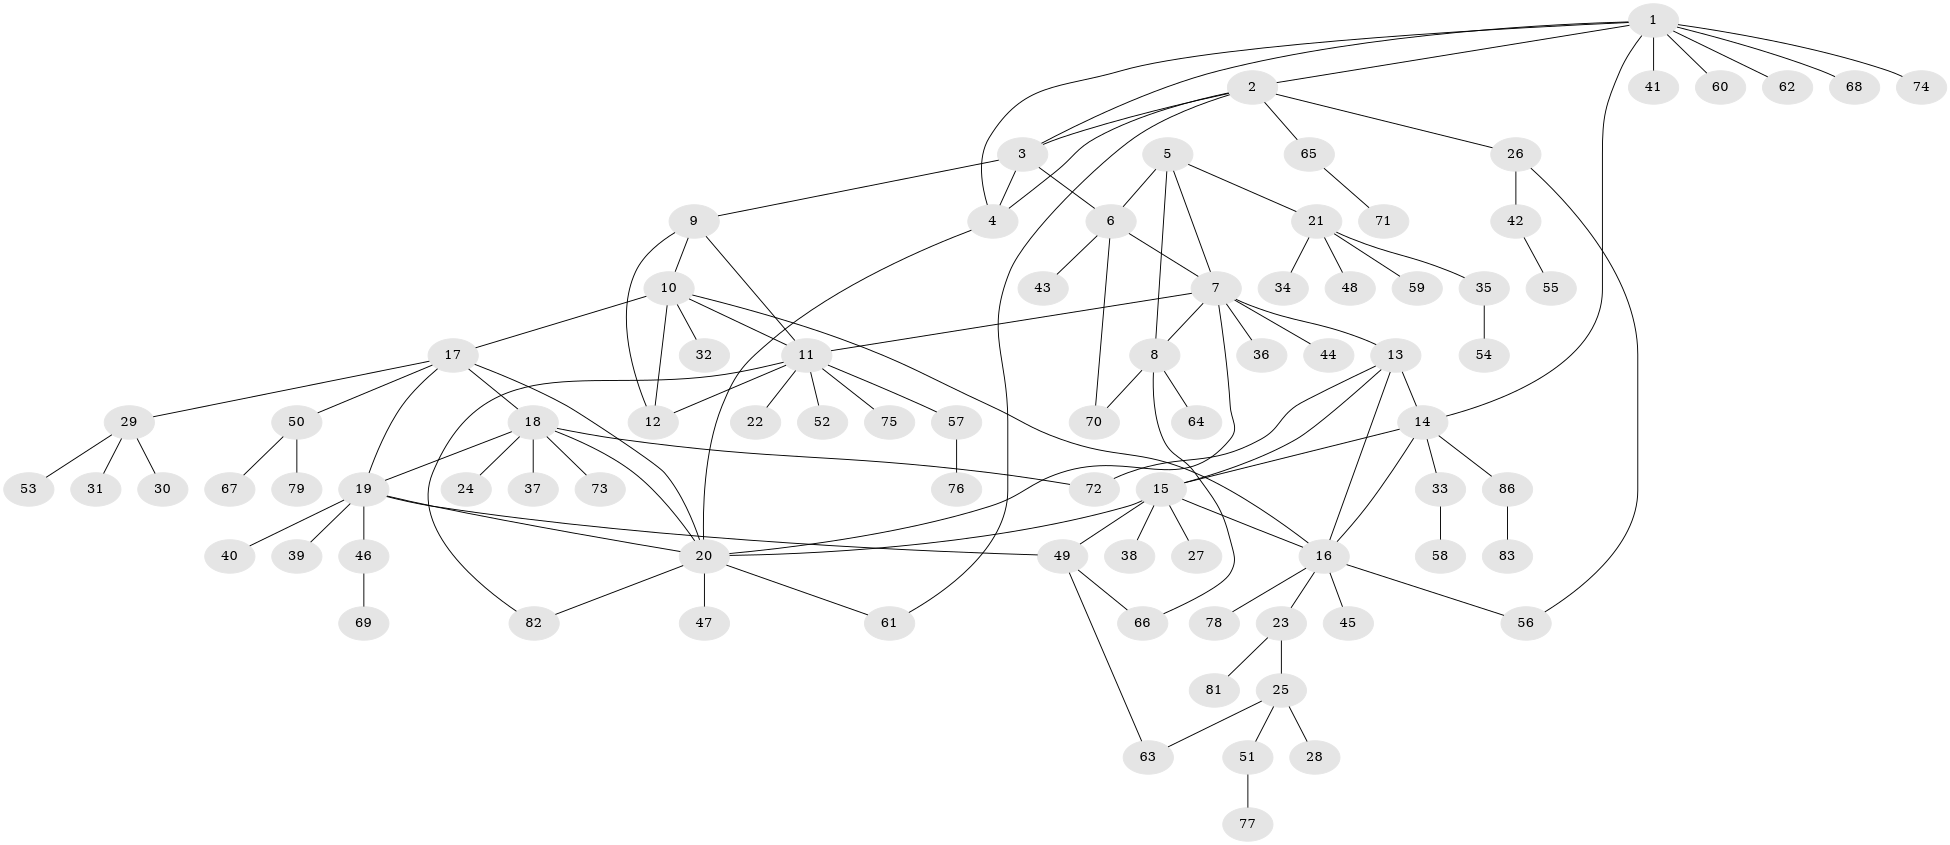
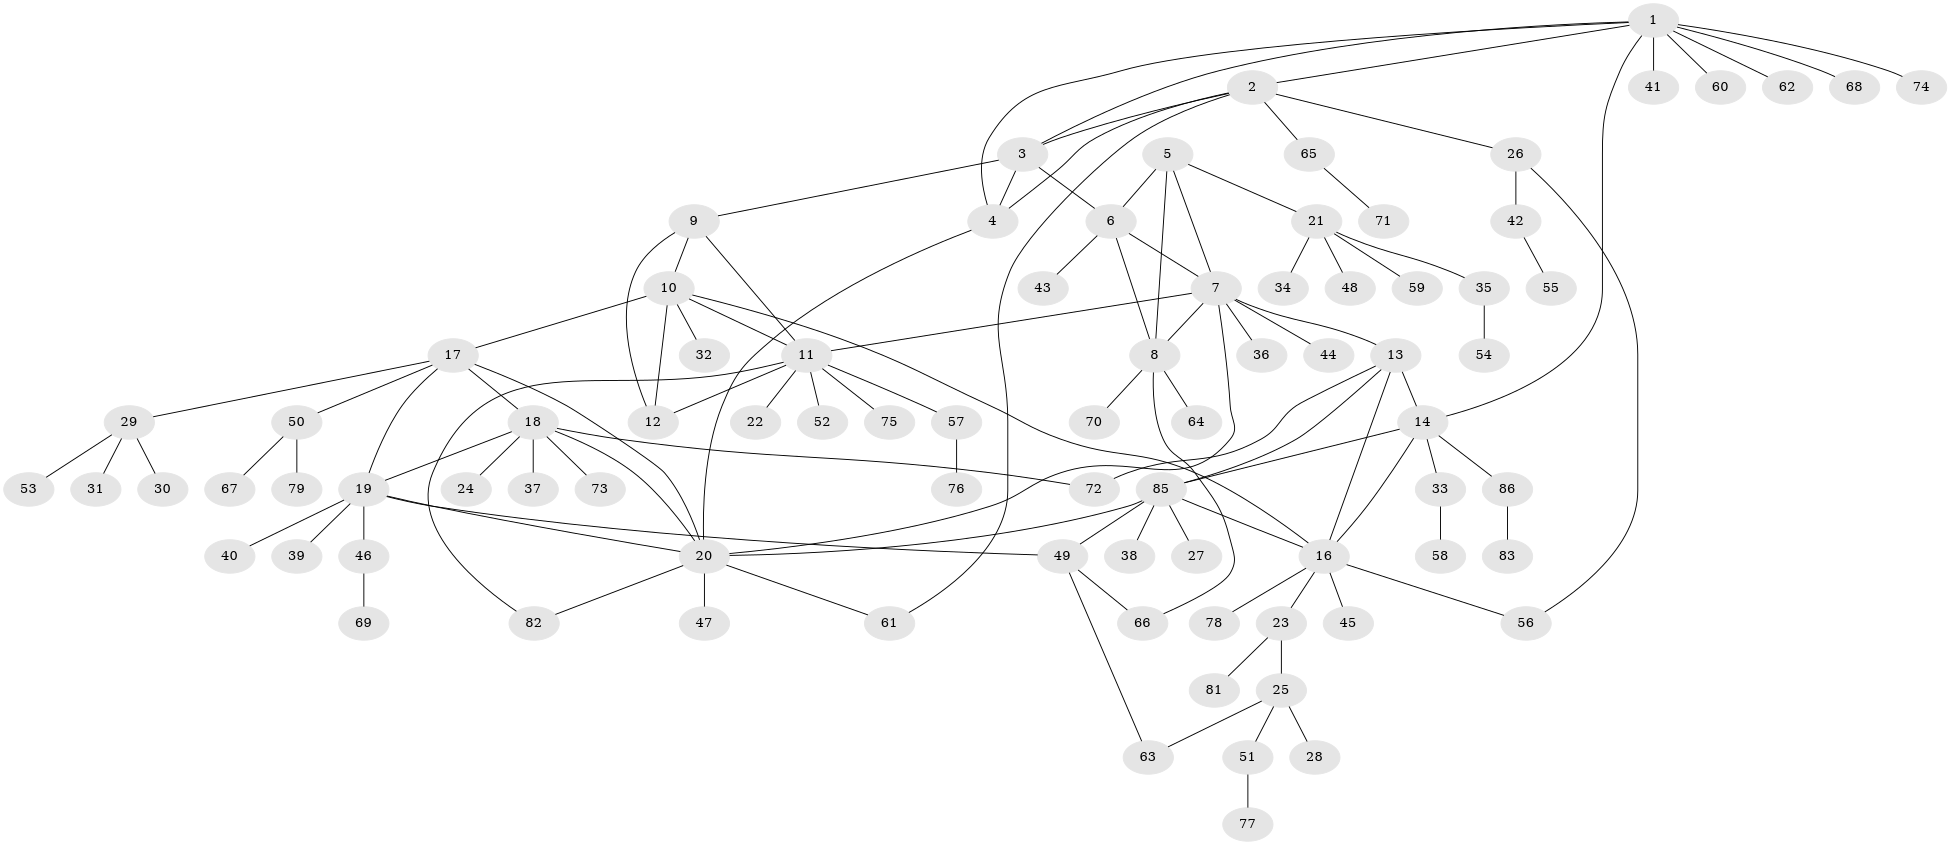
(1103, 322) -> (1133, 288)
(1161, 489) -> (1161, 489)
